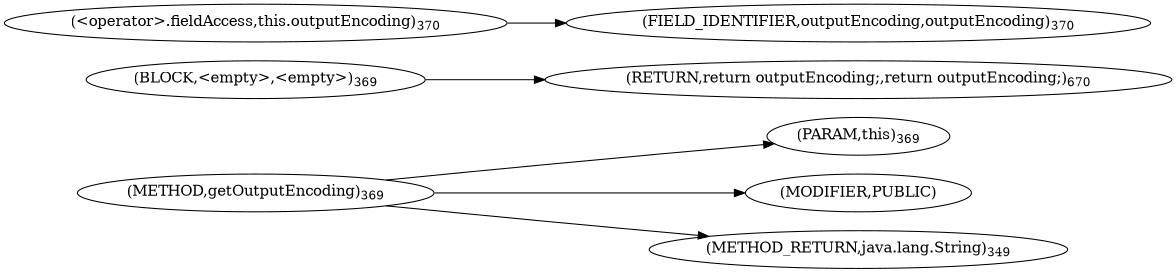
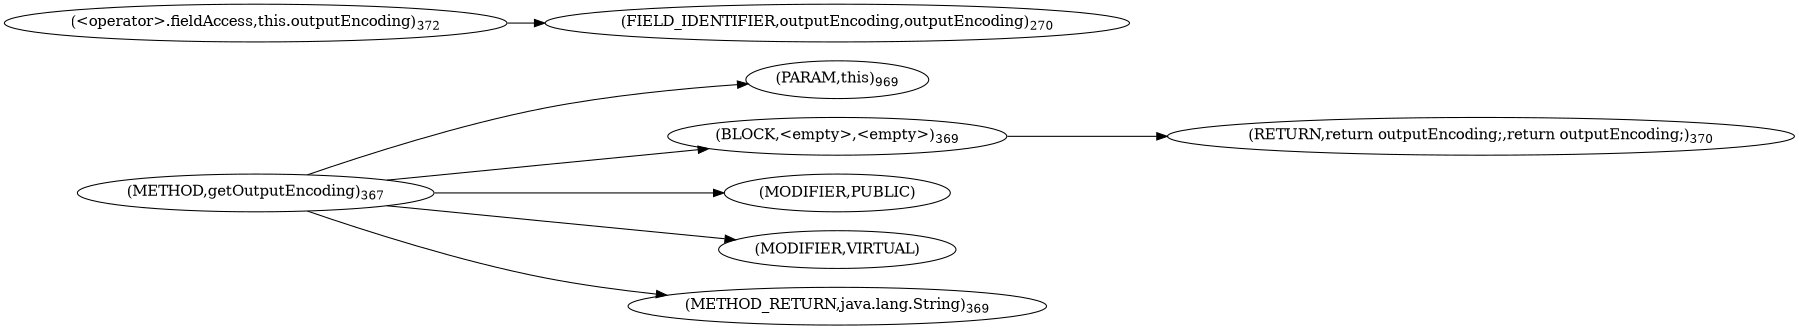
(429, 21) -> (429, 21)
(1063, 21) -> (1042, 21)
(1079, 78) -> (1702, 135)
(908, 135) -> (887, 78)
none -> (542, 165)
(373, 191) -> (373, 191)
(999, 248) -> (978, 305)
none -> (837, 250)
